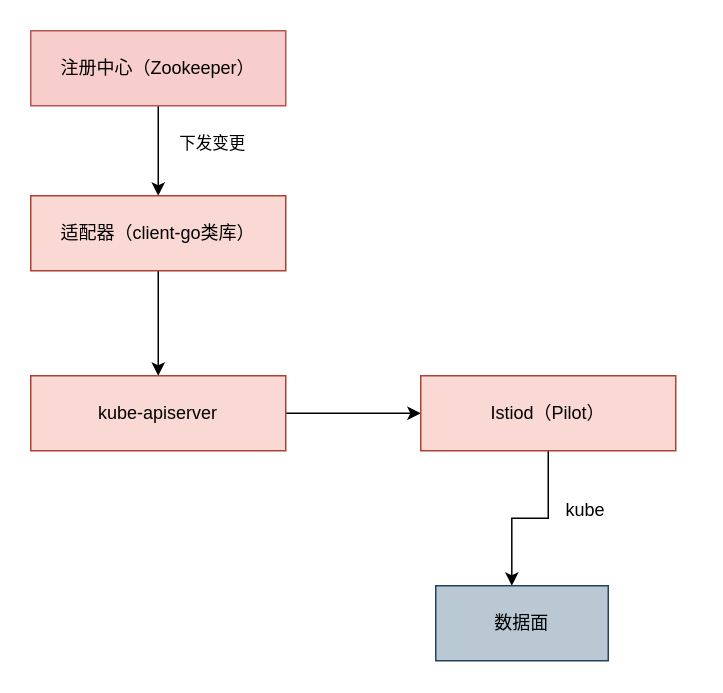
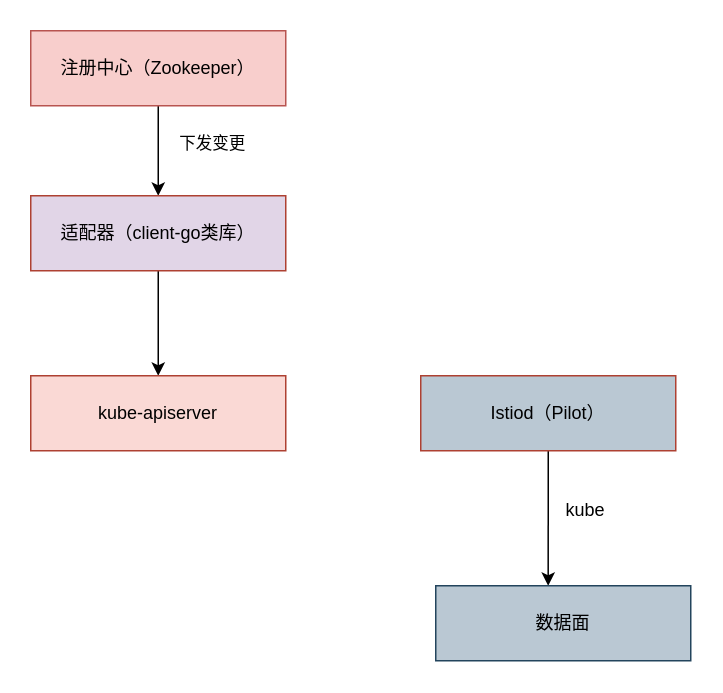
(158, 233) -> (158, 233)
(348, 413) -> none
(548, 413) -> (548, 413)
(522, 623) -> (563, 623)
